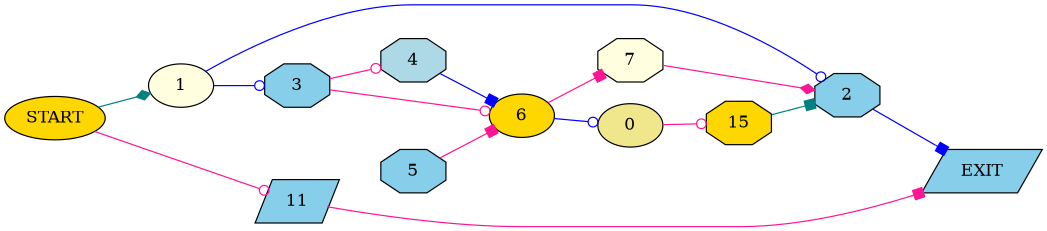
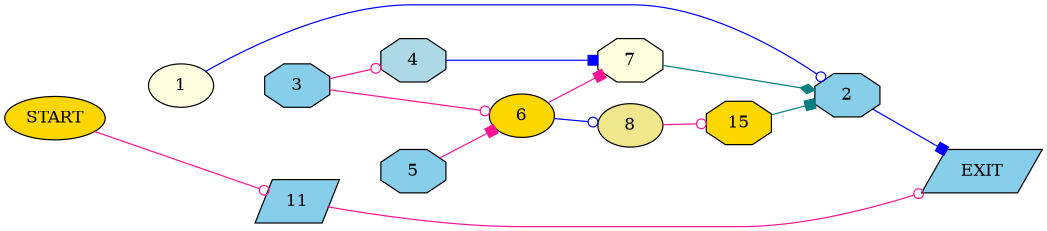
(732, 77) -> (732, 77)
(462, 85) -> (516, 60)
(234, 86) -> none
(117, 102) -> none
(630, 125) -> (630, 125)
(622, 227) -> (622, 227)
